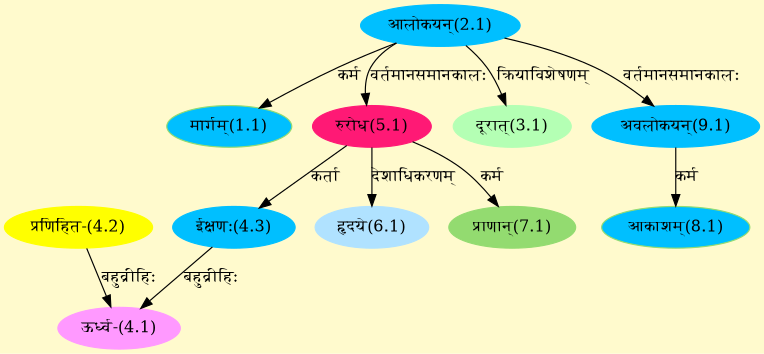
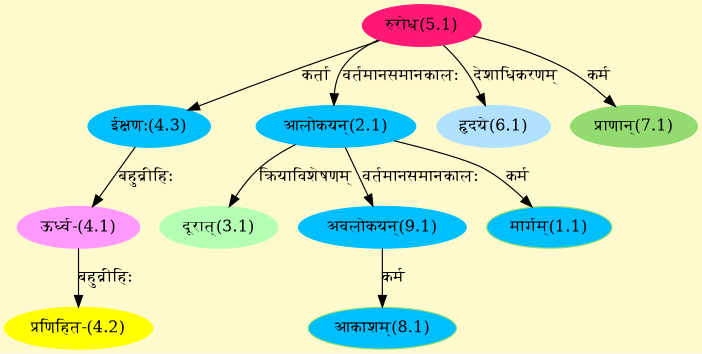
(373, 64) -> (348, 61)
(97, 272) -> (79, 272)
